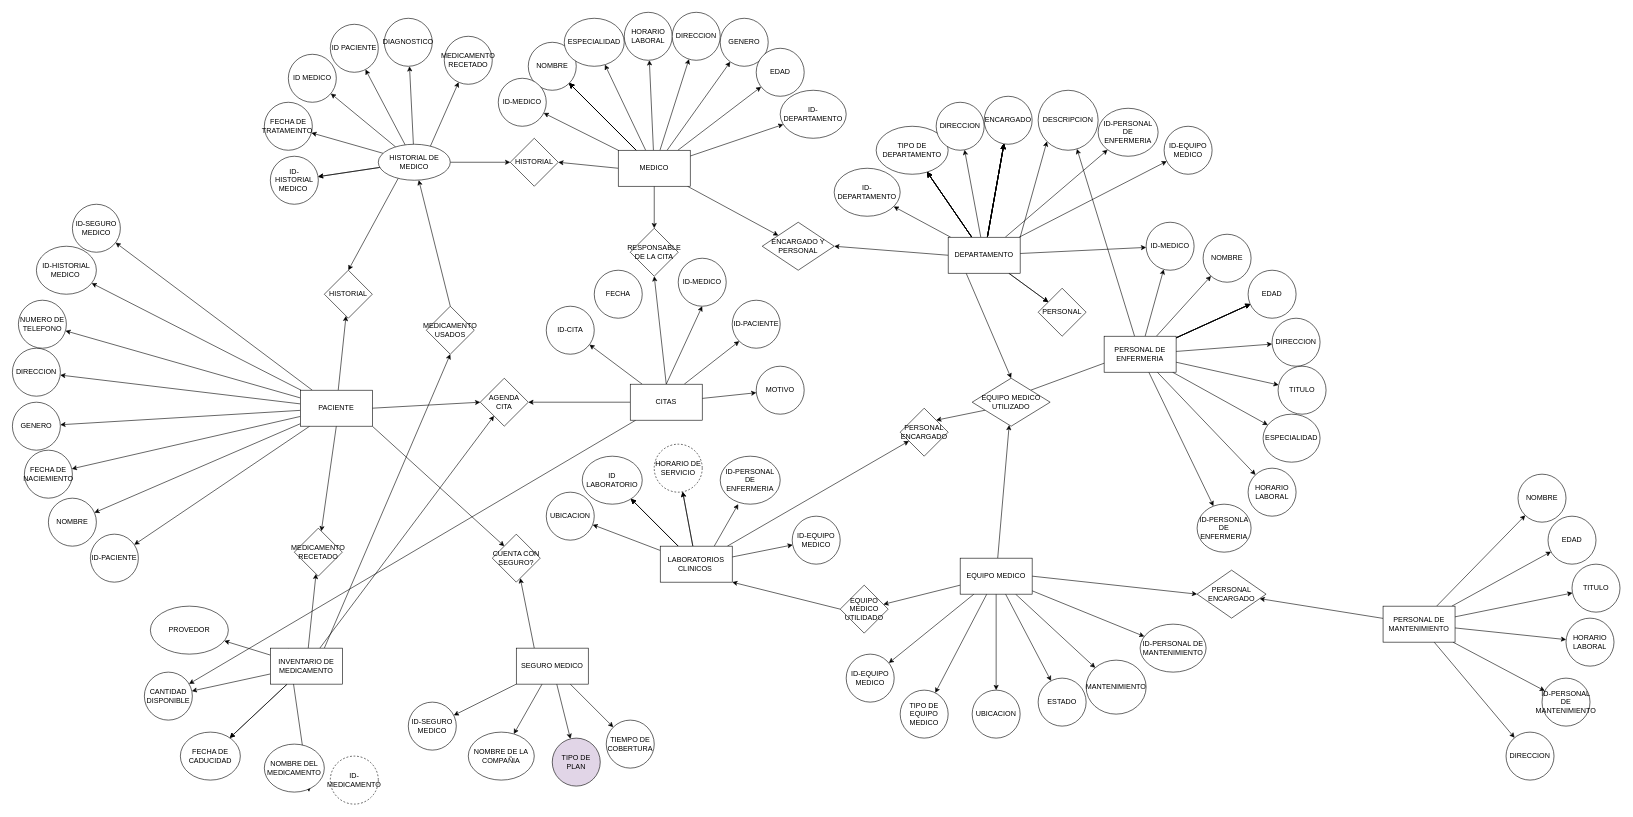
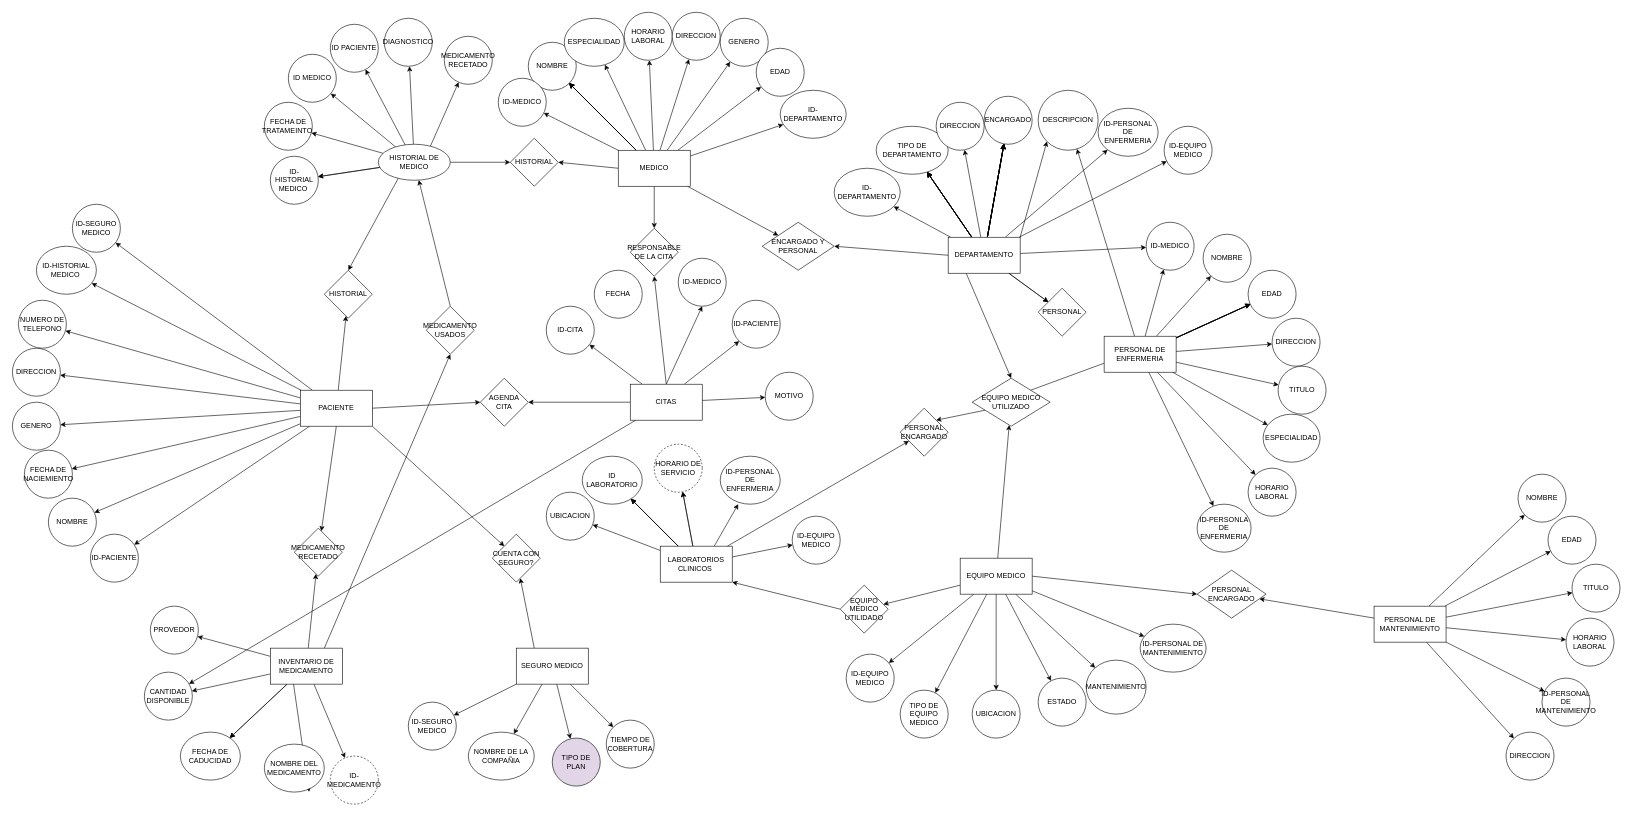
(780, 390) -> (789, 396)
(435, 494) -> (329, 719)
(1419, 624) -> (1410, 624)
(189, 630) -> (174, 630)
